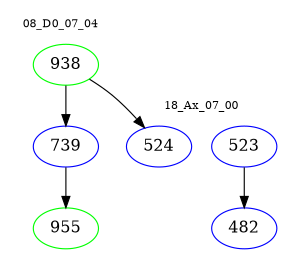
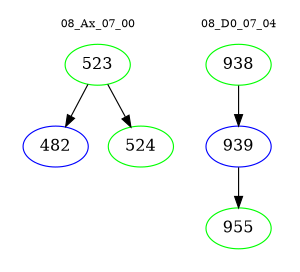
(202, 106) -> (98, 24)
(125, 107) -> (117, 101)
(66, 147) -> (239, 147)
(159, 147) -> (141, 147)
(244, 147) -> (98, 65)
